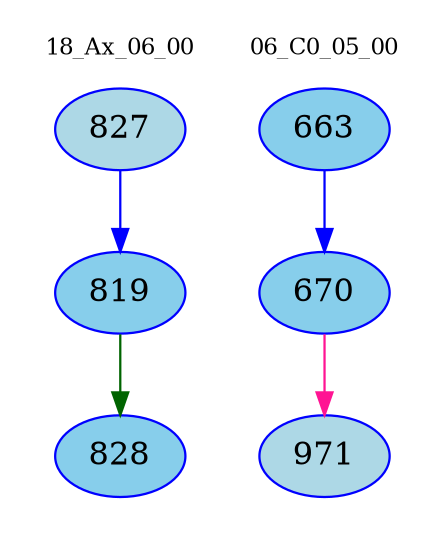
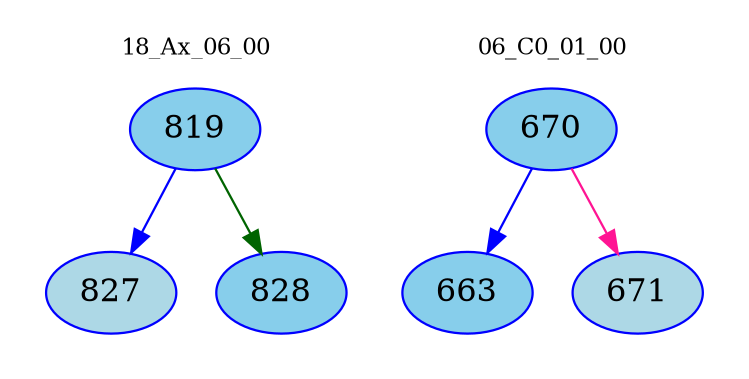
(325, 49) -> (553, 49)
(120, 200) -> (159, 200)
(325, 200) -> (515, 200)
(325, 456) -> (638, 293)
